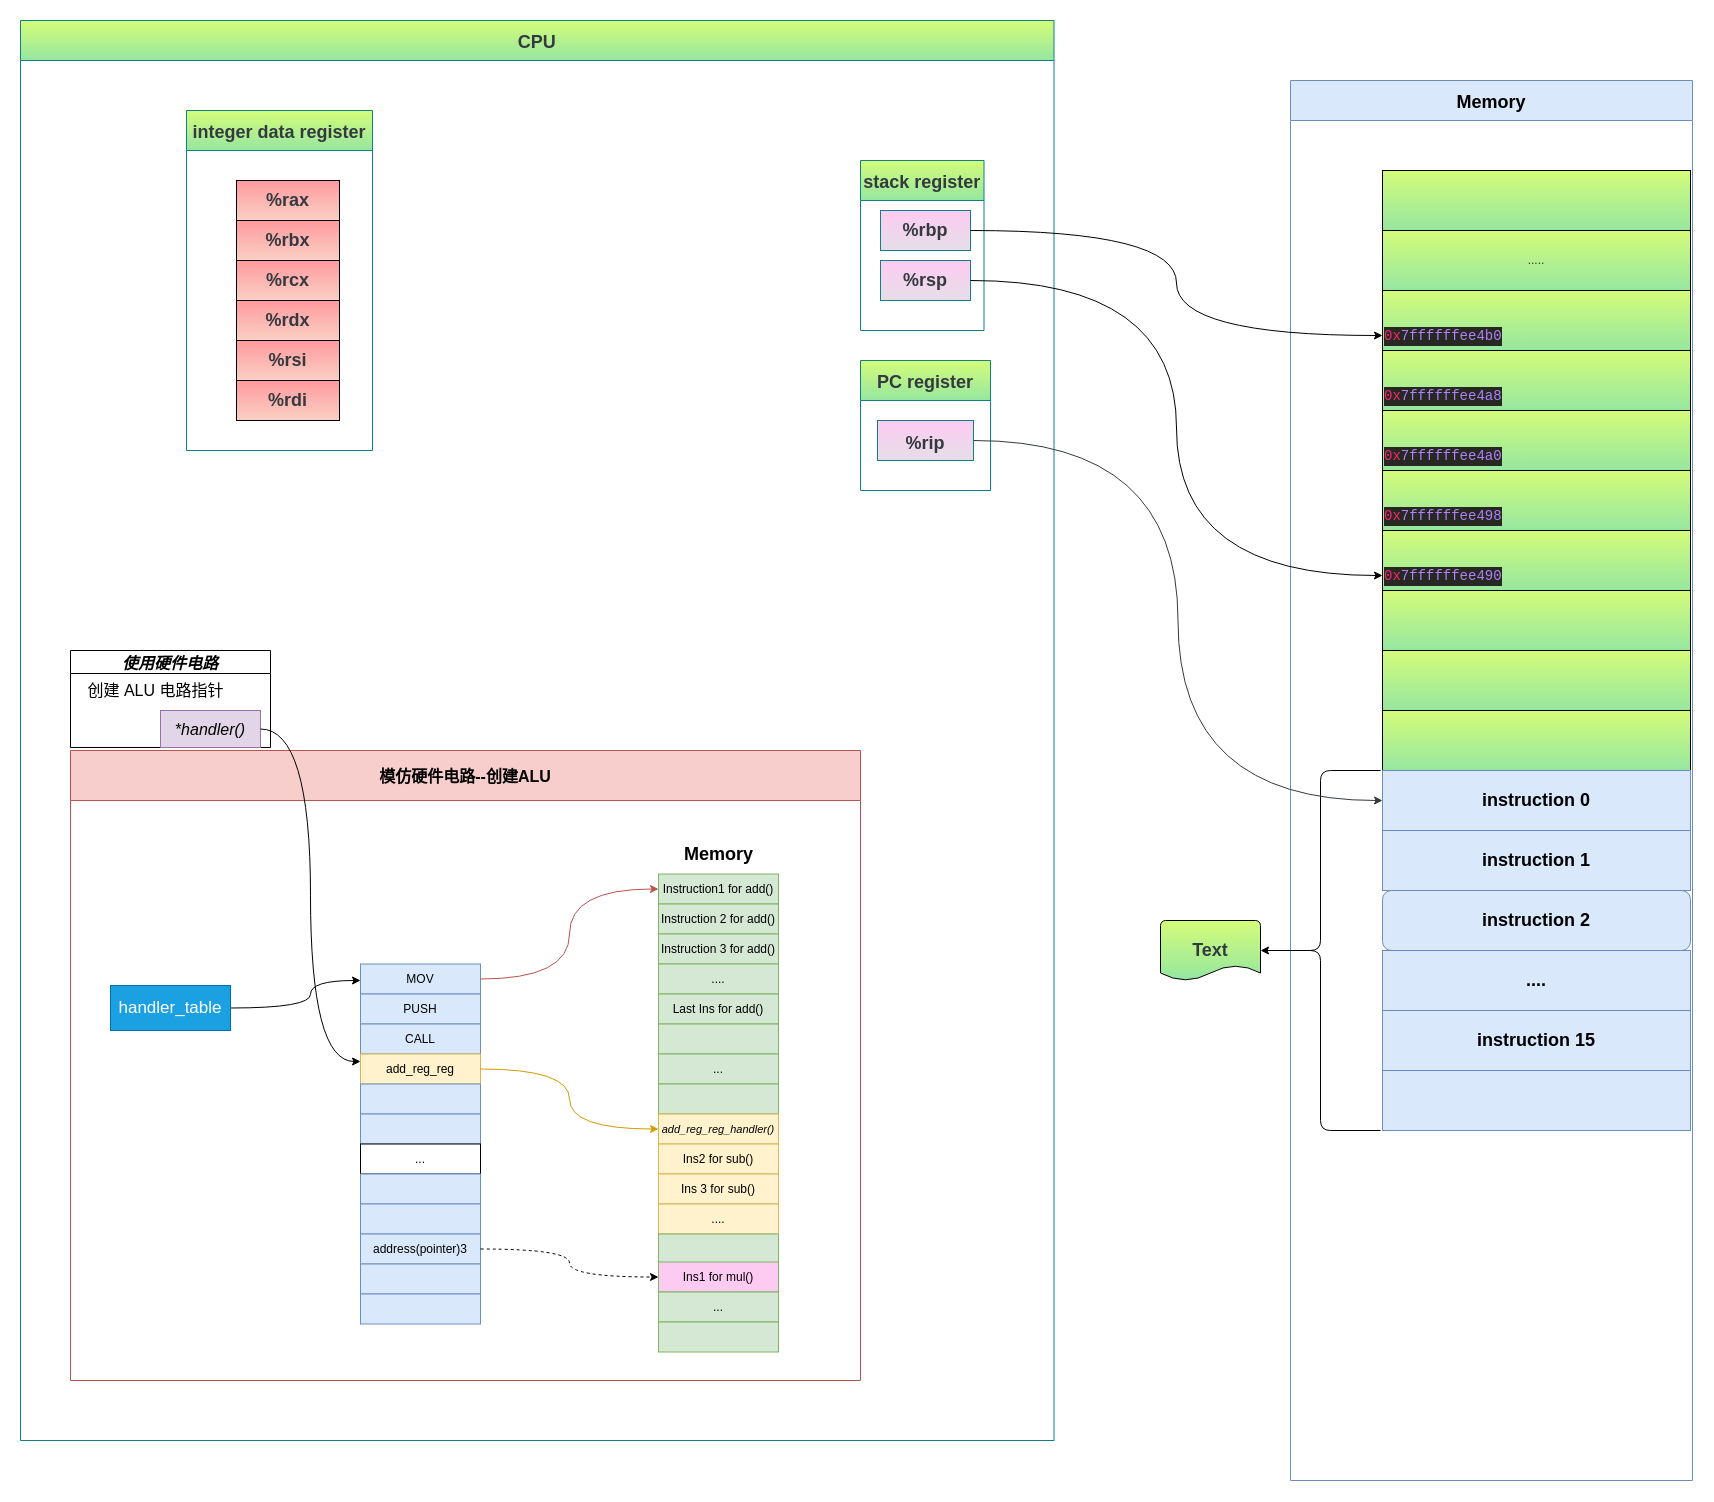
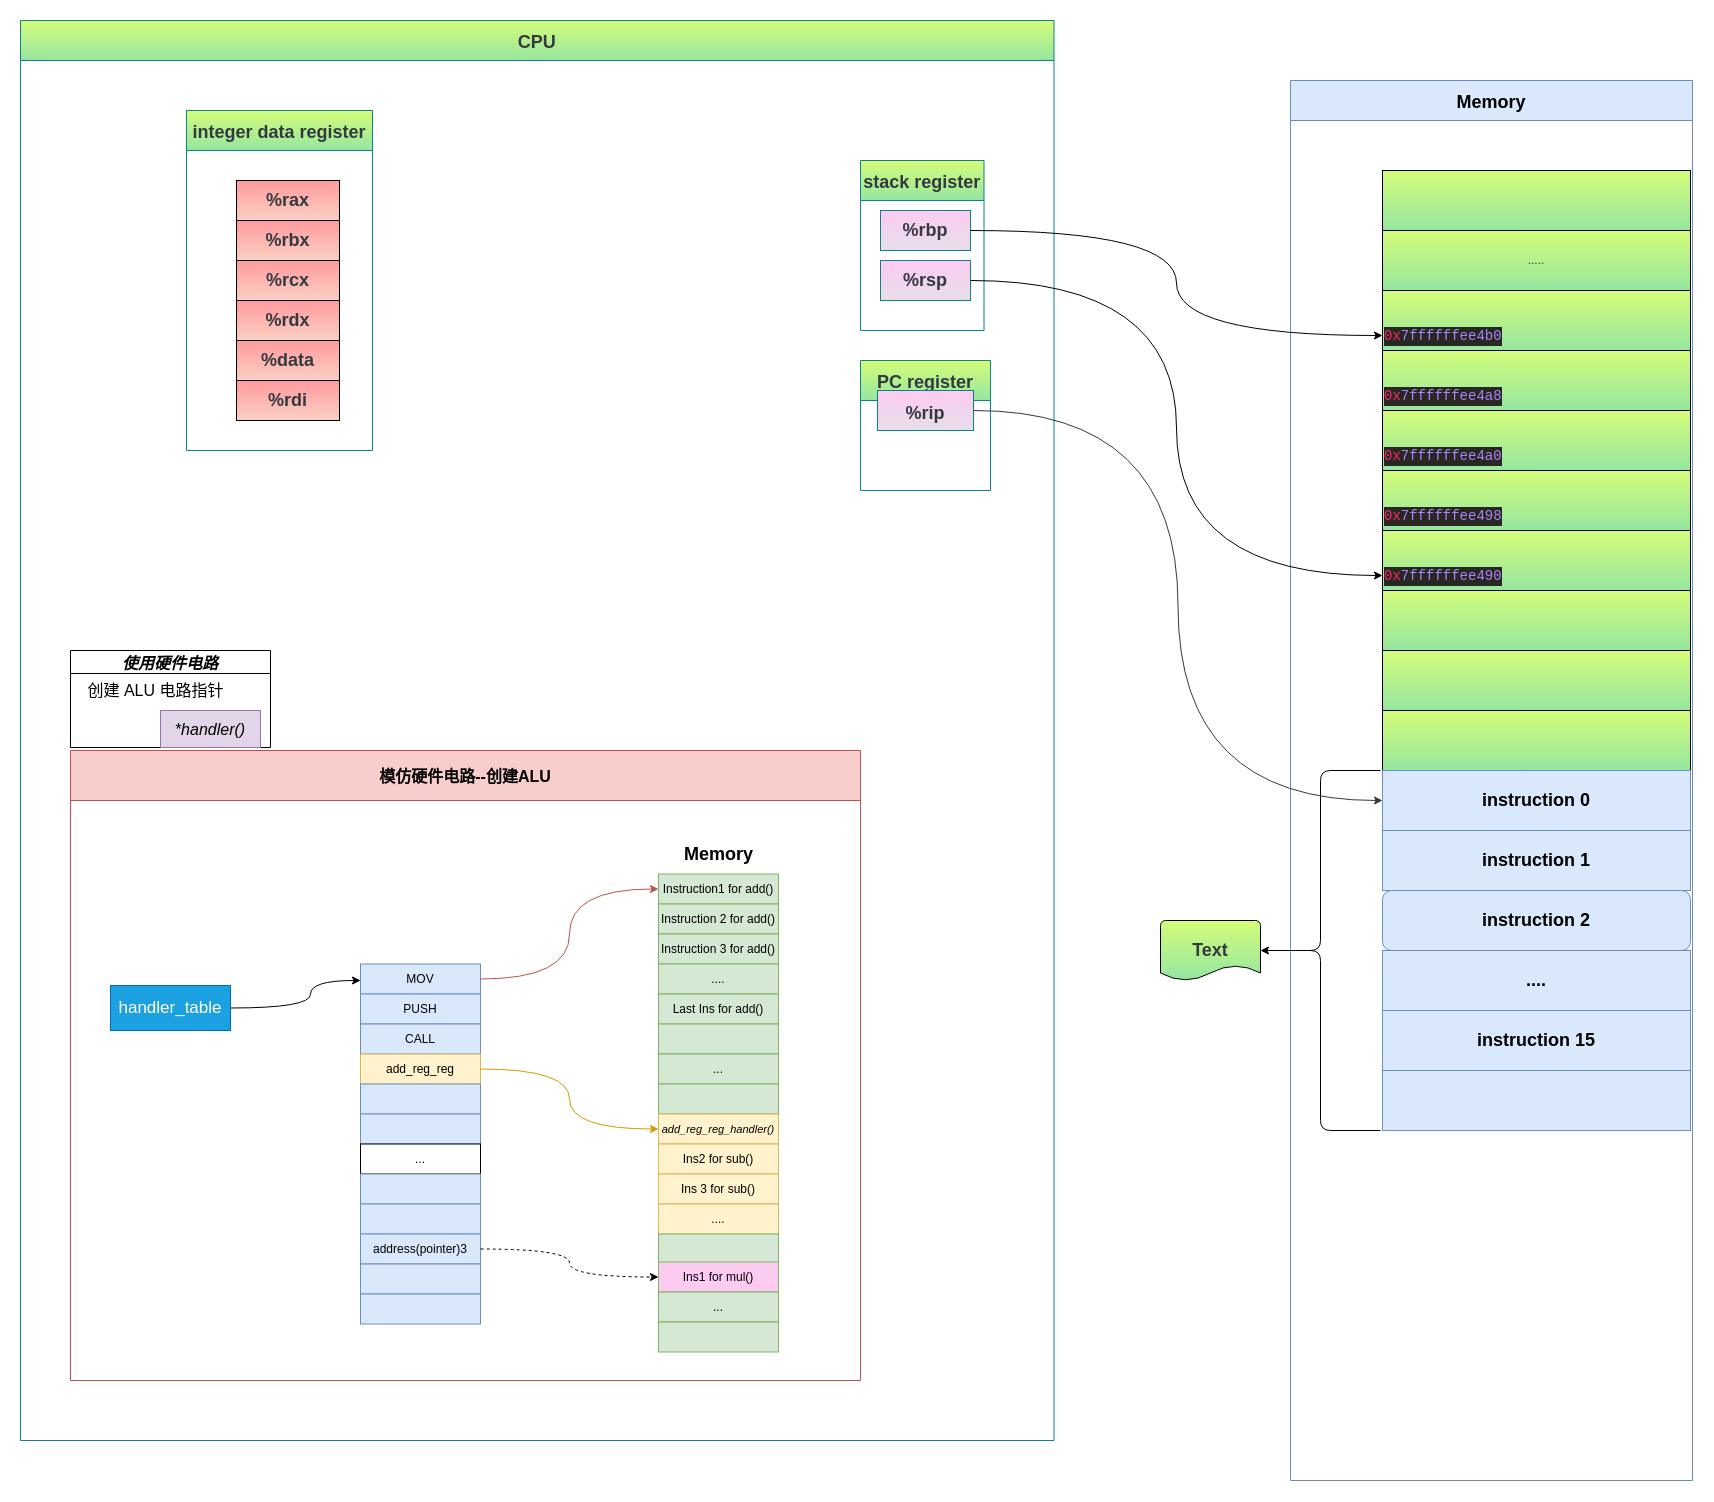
(288, 361) -> (288, 361)
(926, 441) -> (926, 411)
(310, 893) -> none
